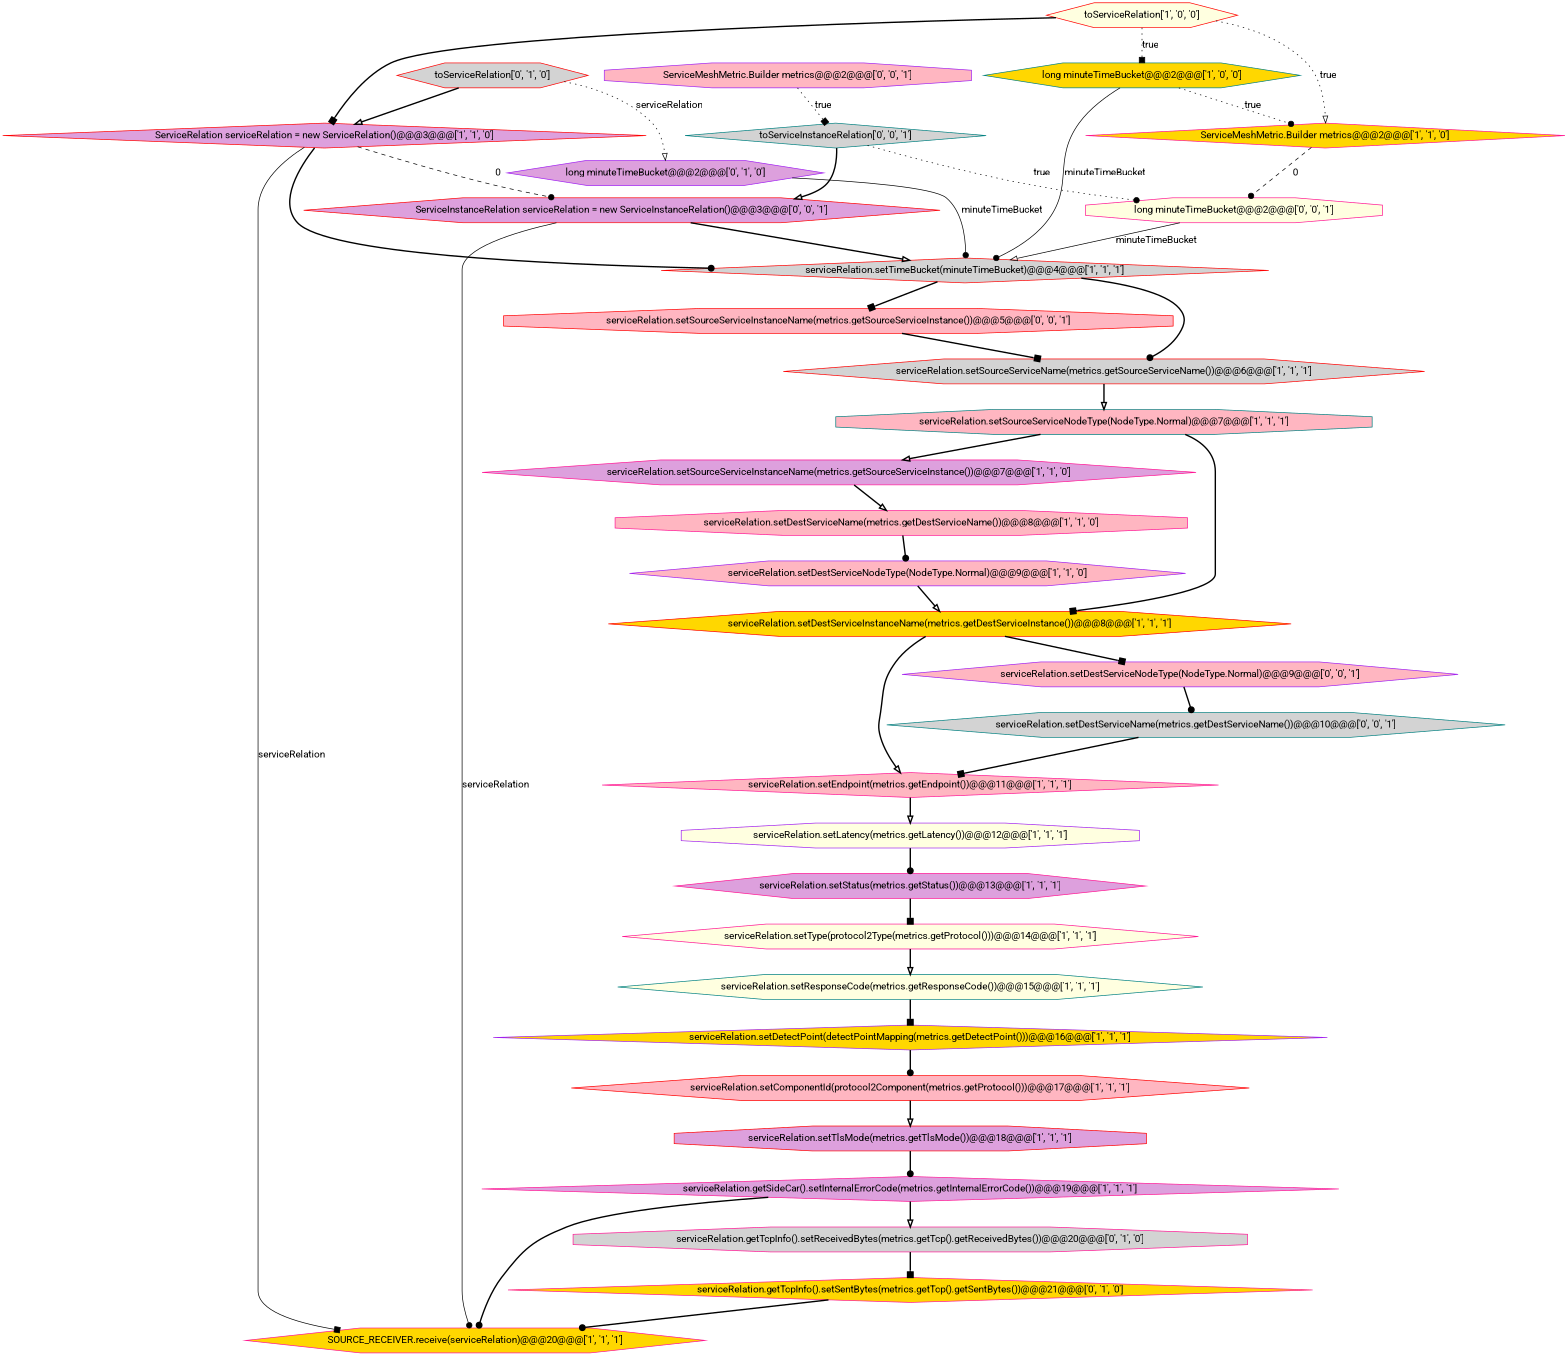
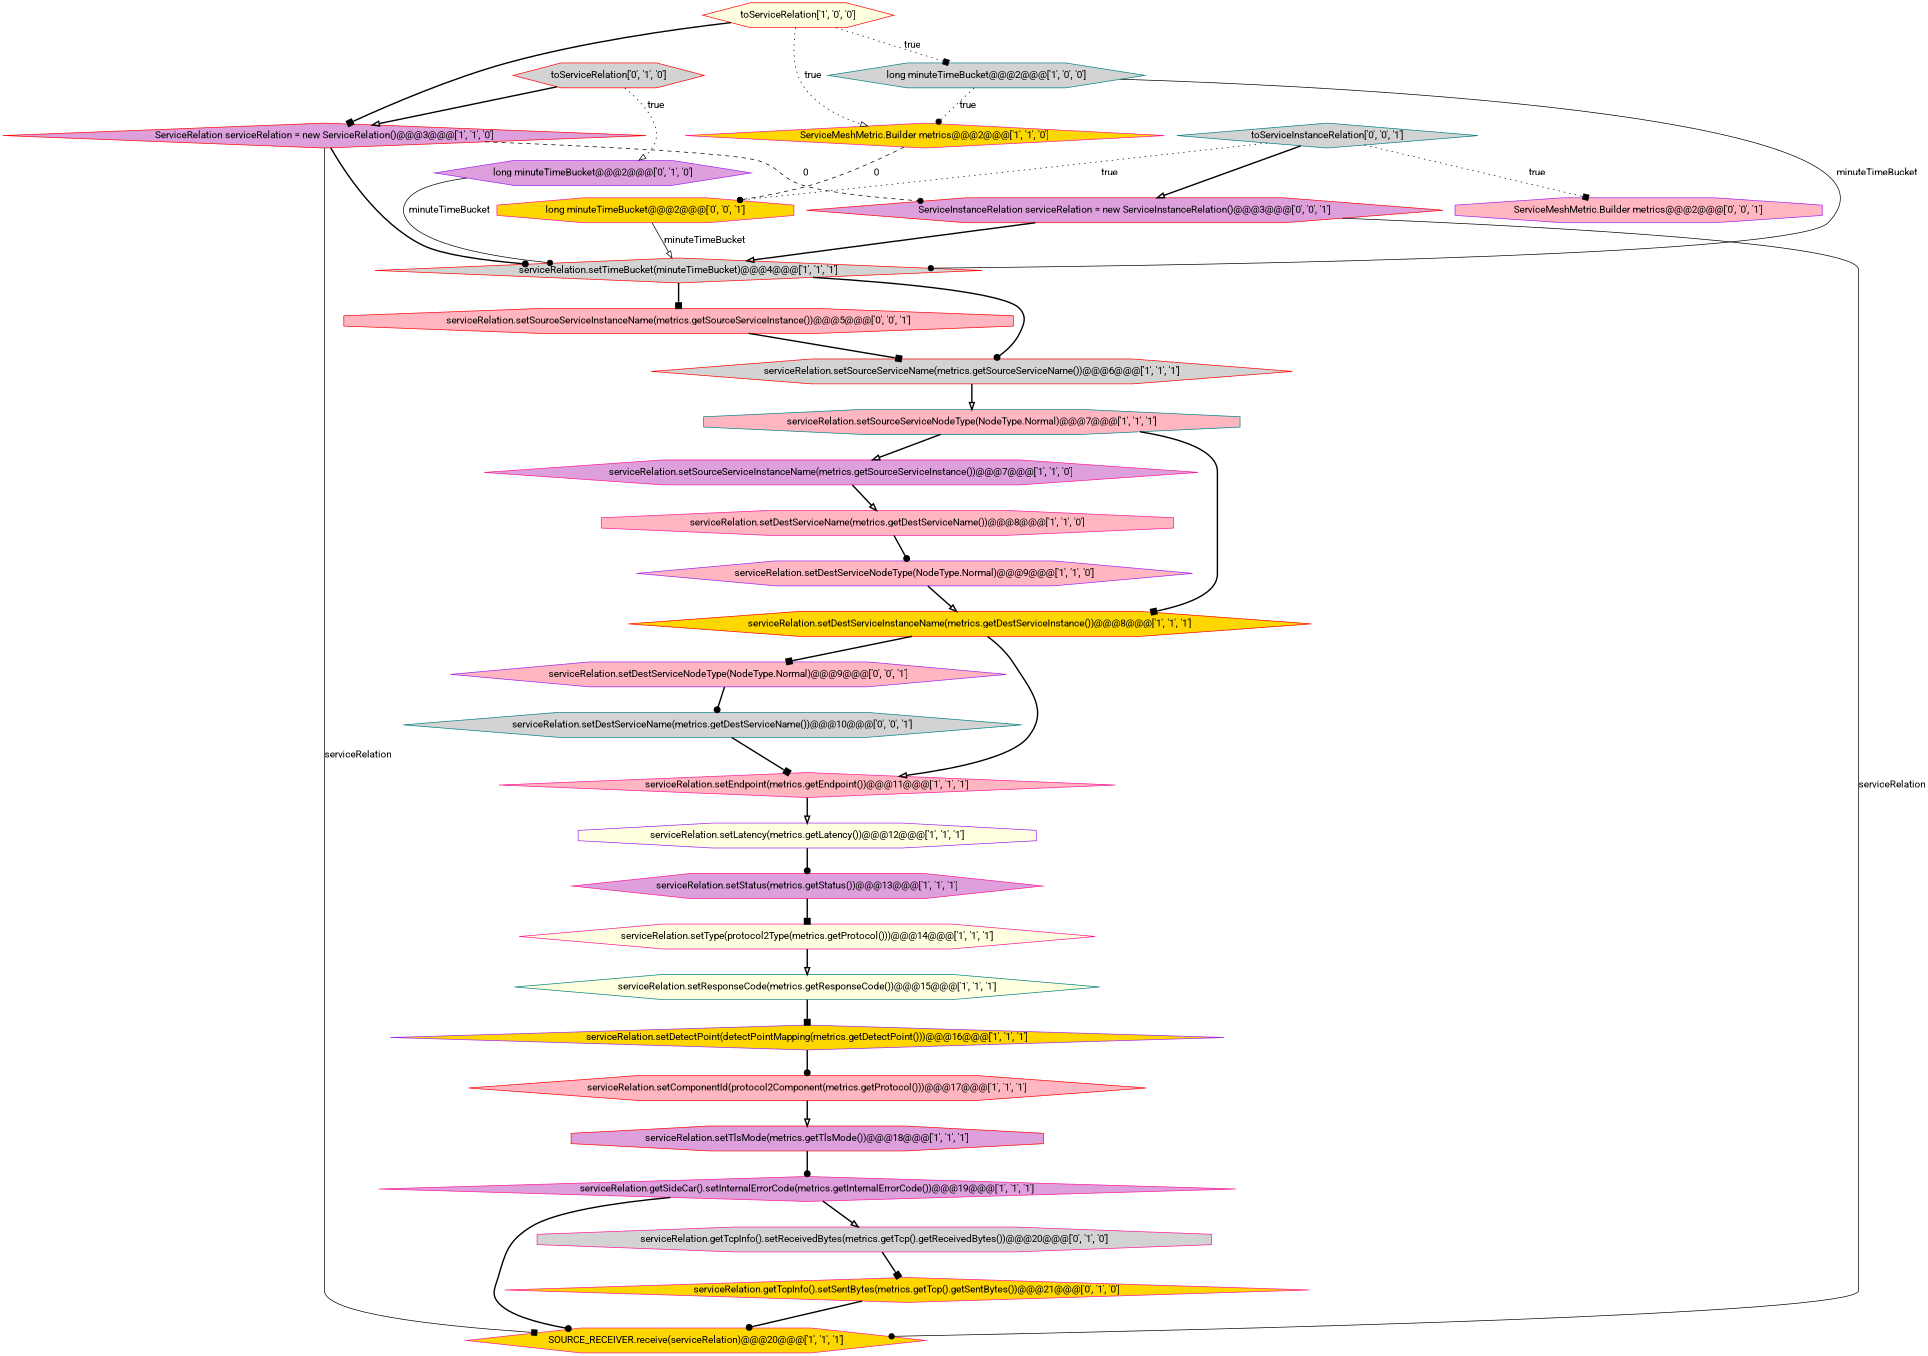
(1142, 75) -> (986, 75)
(810, 103) -> (1473, 171)
(669, 105) -> (656, 105)
(1234, 210) -> (645, 210)
